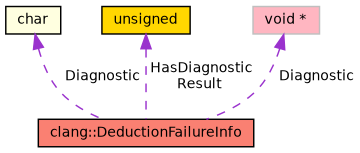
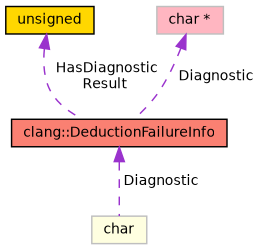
(33, 20) -> (119, 230)
(286, 20) -> (190, 20)
(61, 93) -> (119, 189)
